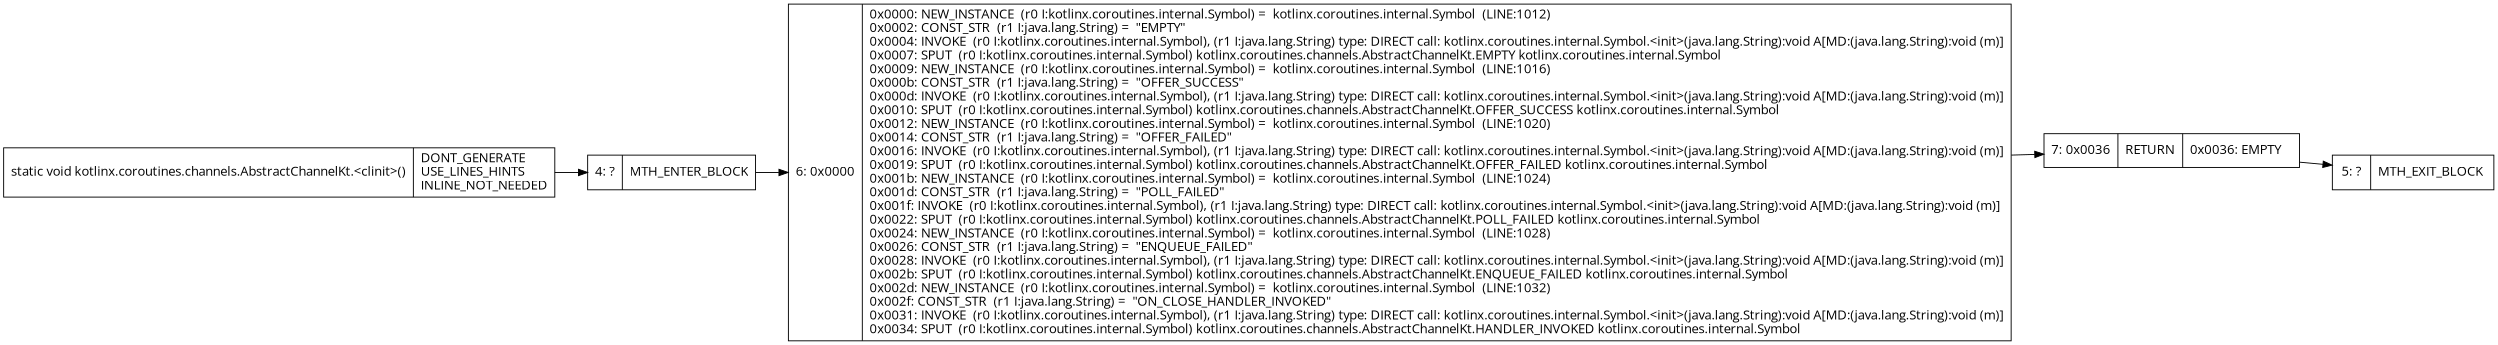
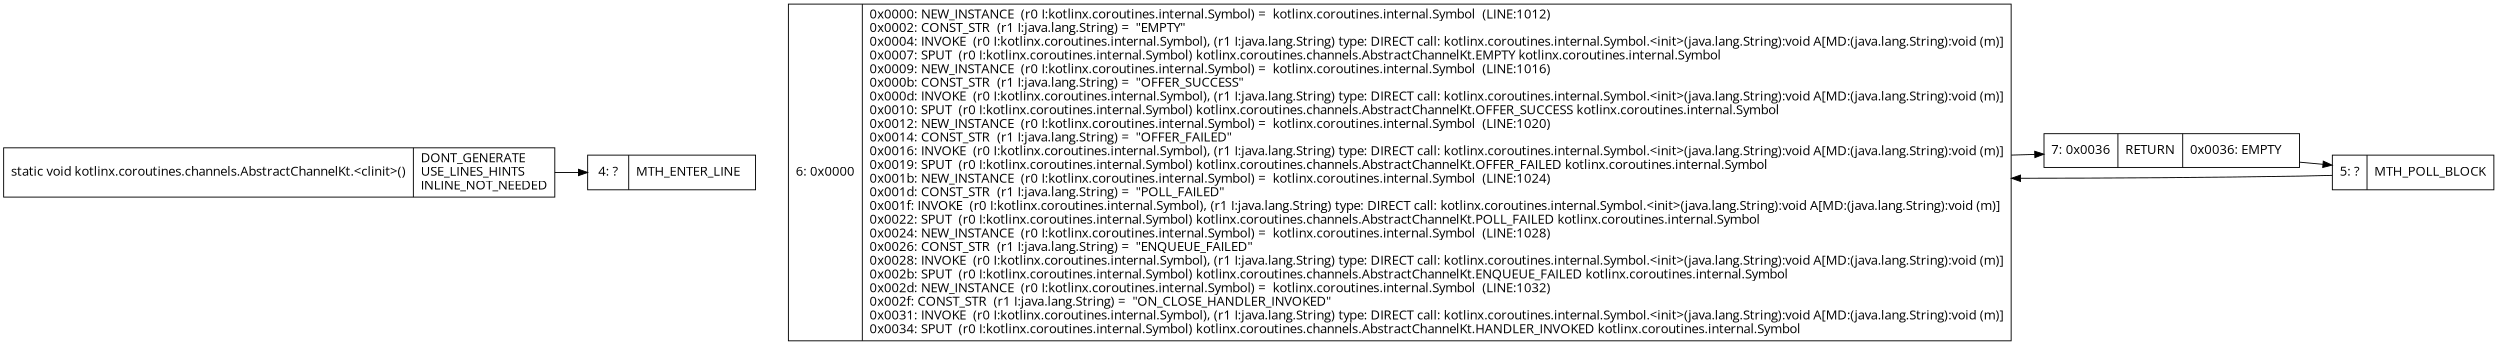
(689, 172) -> (688, 172)
(767, 172) -> (2176, 178)
(2430, 172) -> (2430, 172)
